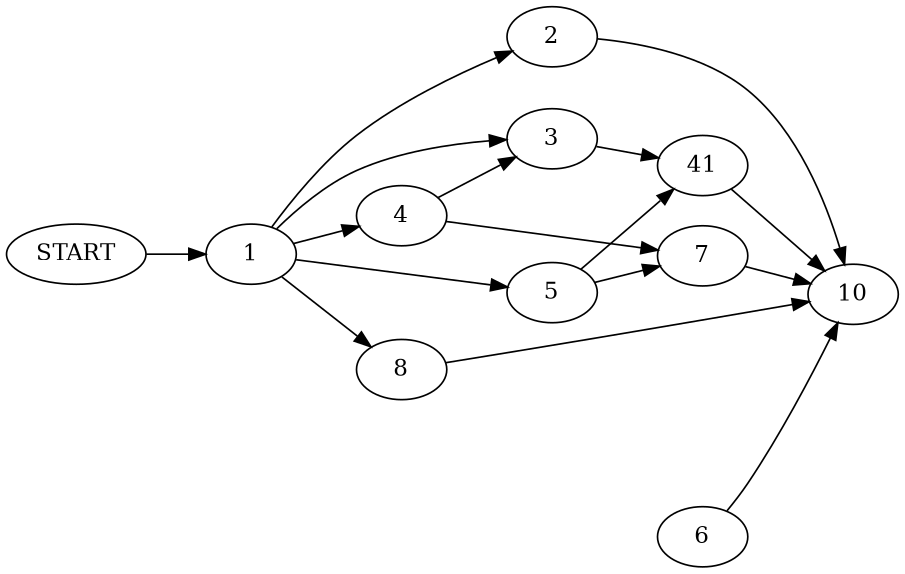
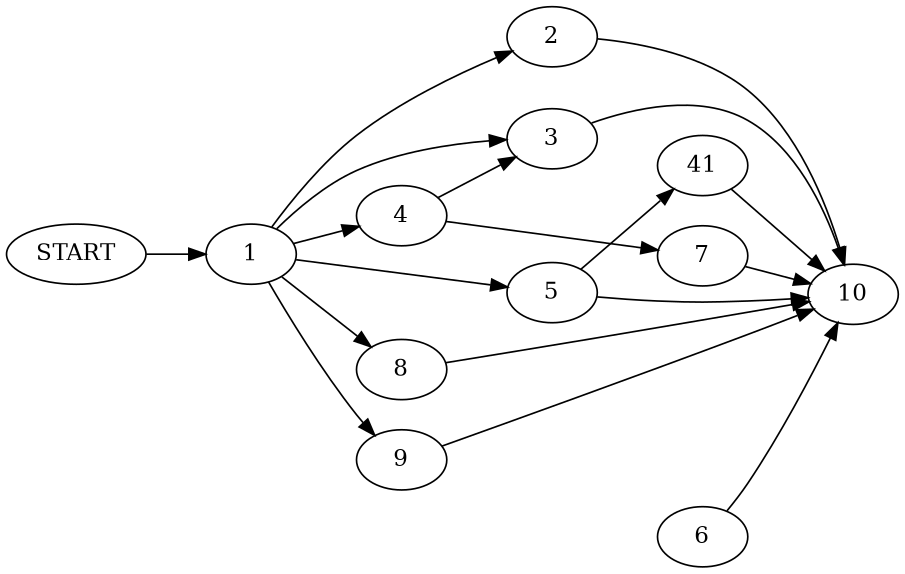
(619, 151) -> (747, 120)
(619, 276) -> (694, 302)
none -> (402, 460)
